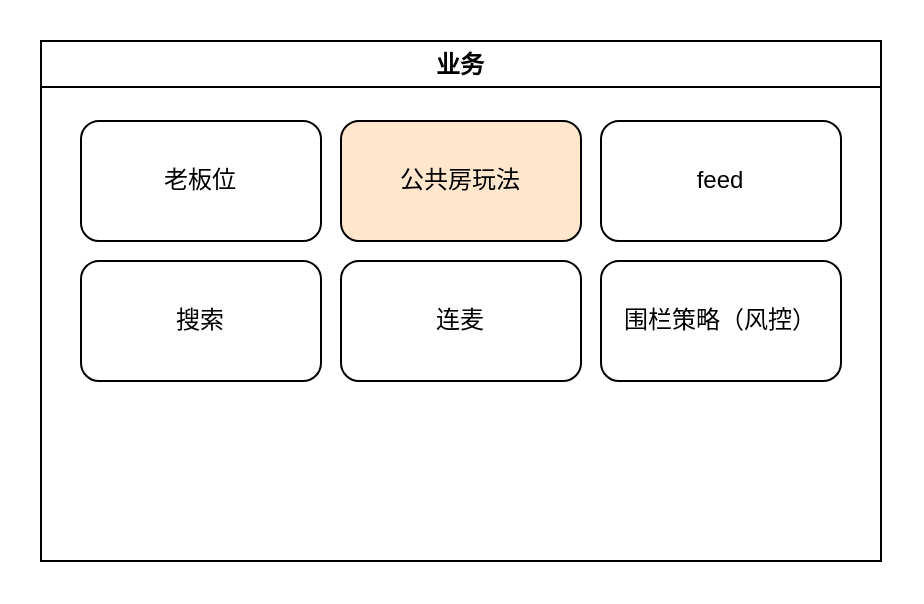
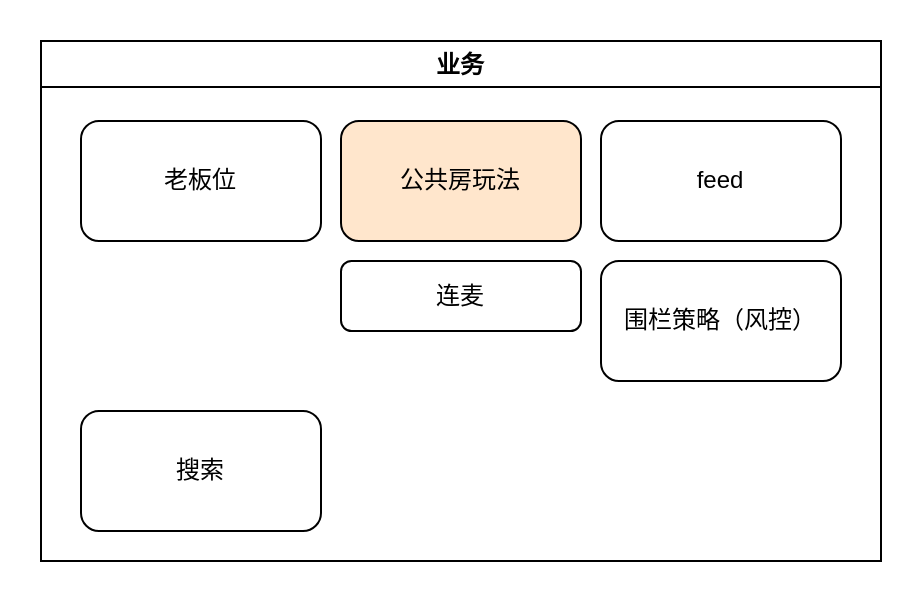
(201, 321) -> (201, 471)
(461, 321) -> (461, 296)
